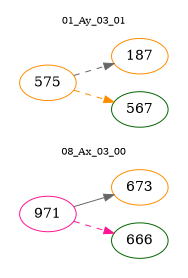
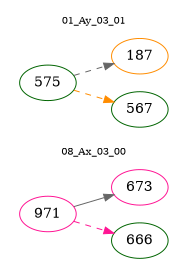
(48, 83) -> (48, 83)
(140, 187) -> (140, 187)
